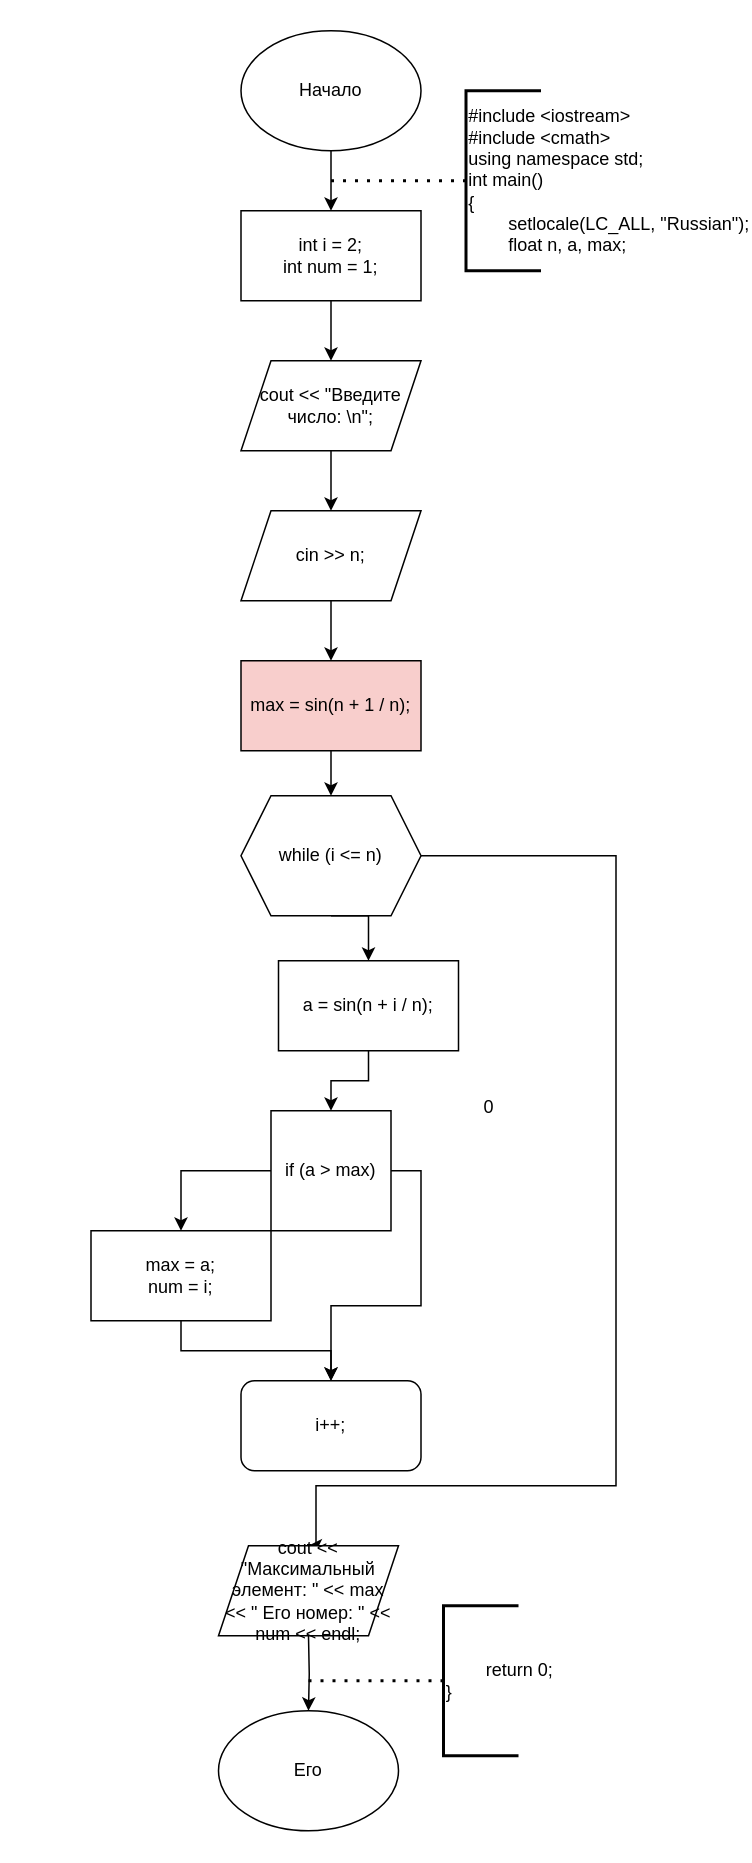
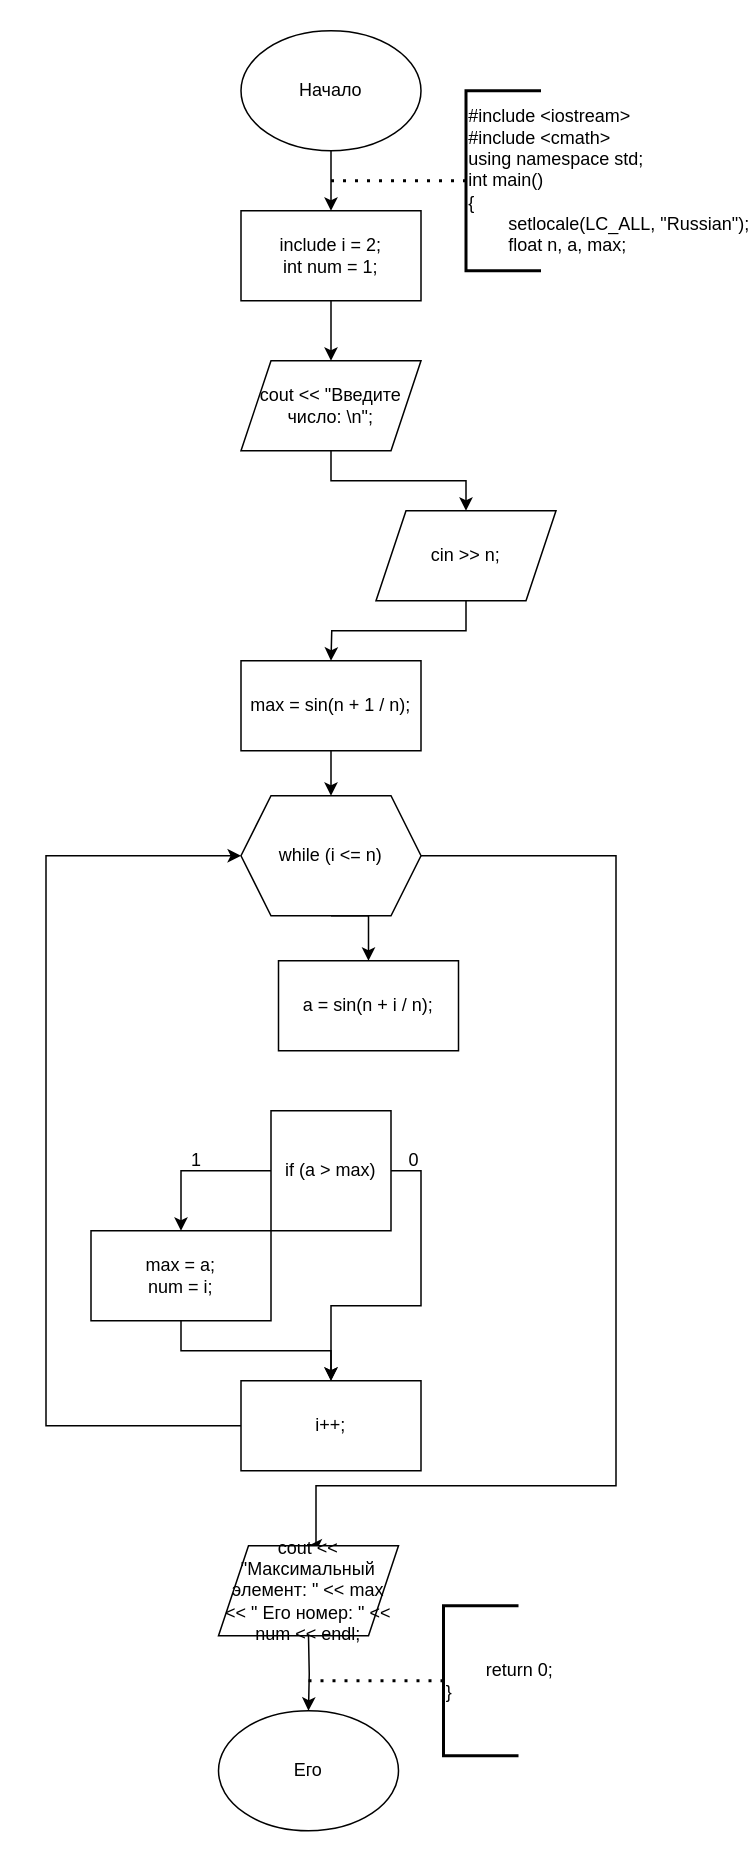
(331, 256) -> (331, 256)
(331, 556) -> (466, 556)
(331, 706) -> (331, 706)
(355, 1081) -> none
(488, 1108) -> (413, 1160)
none -> (46, 1146)
none -> (196, 1160)
(331, 1426) -> (331, 1426)
